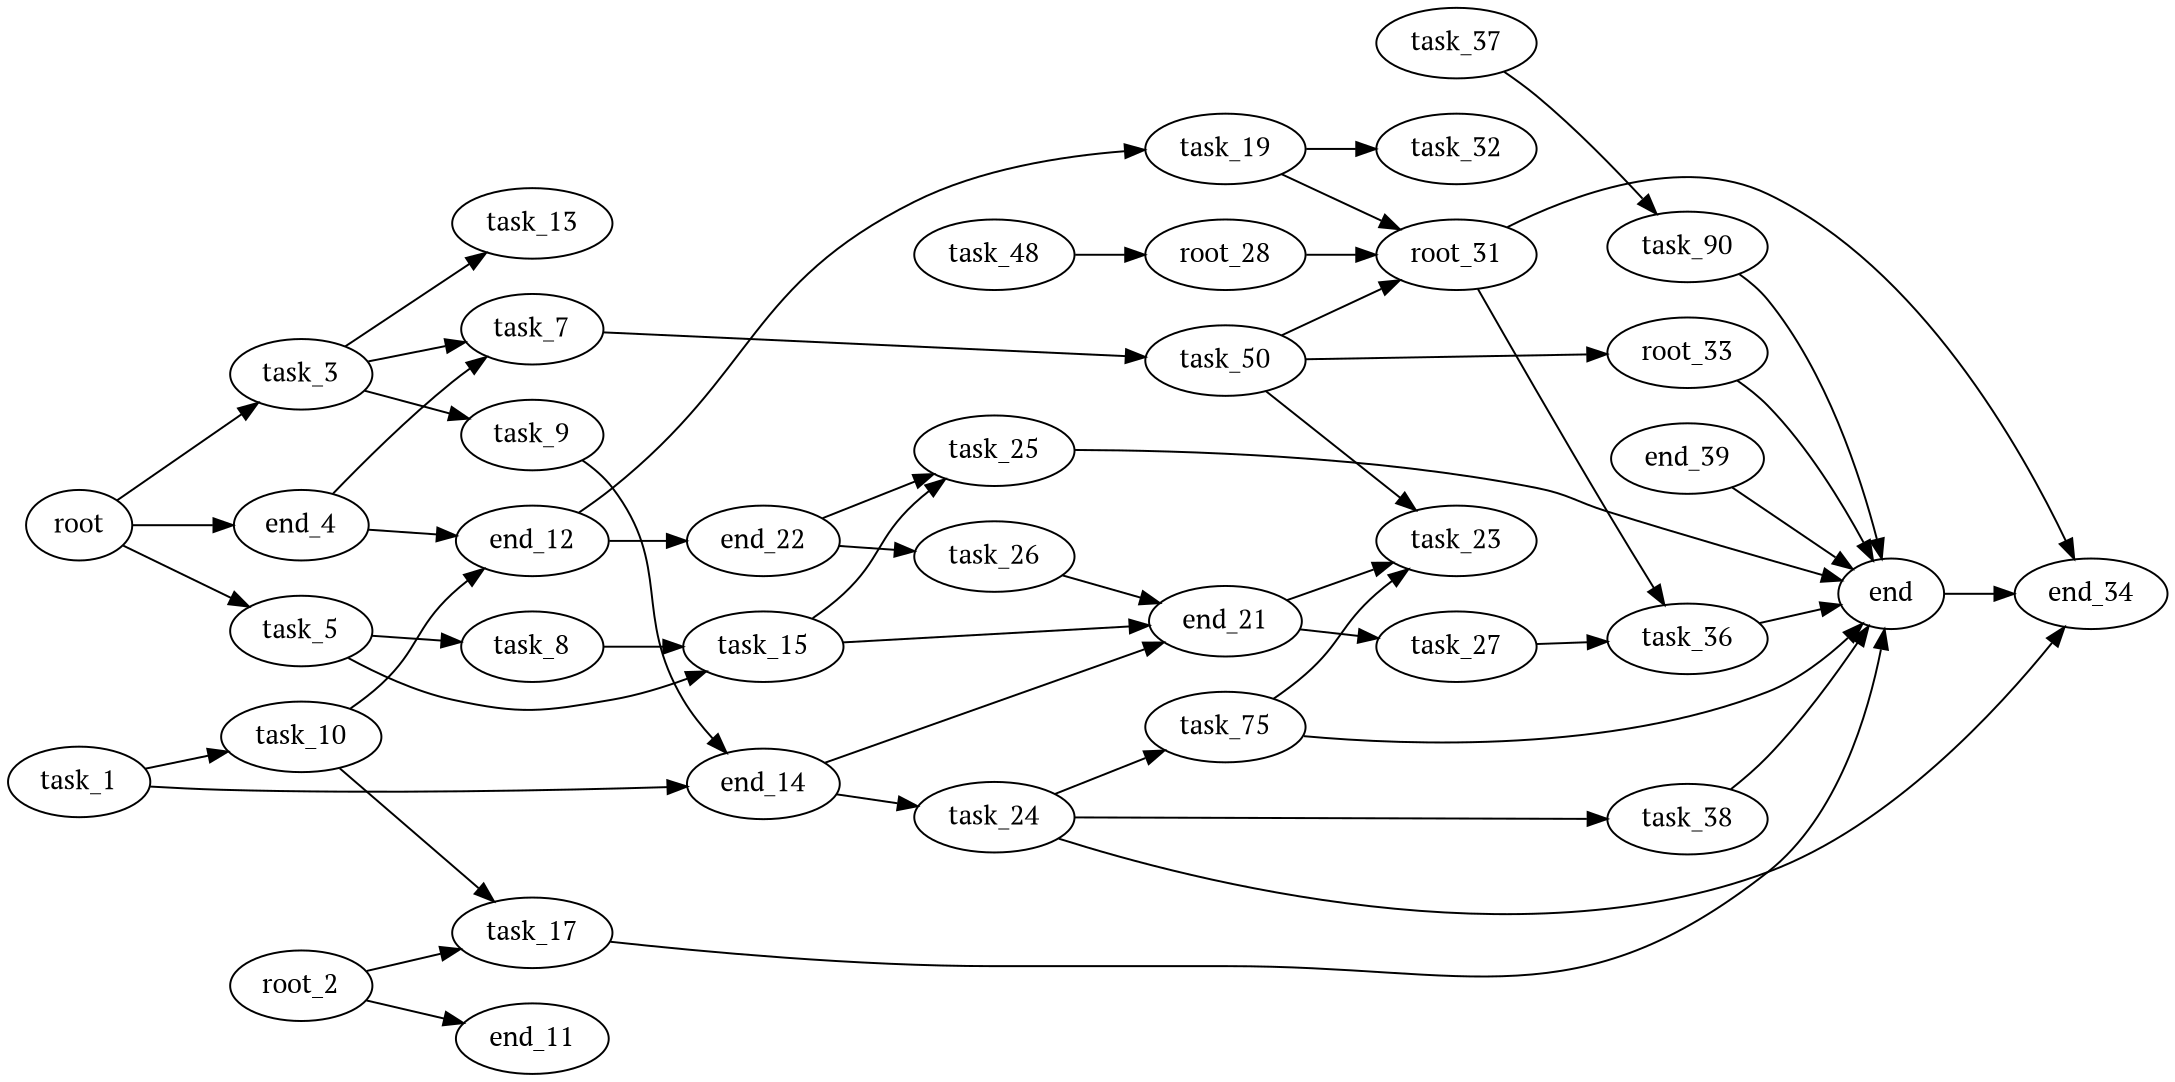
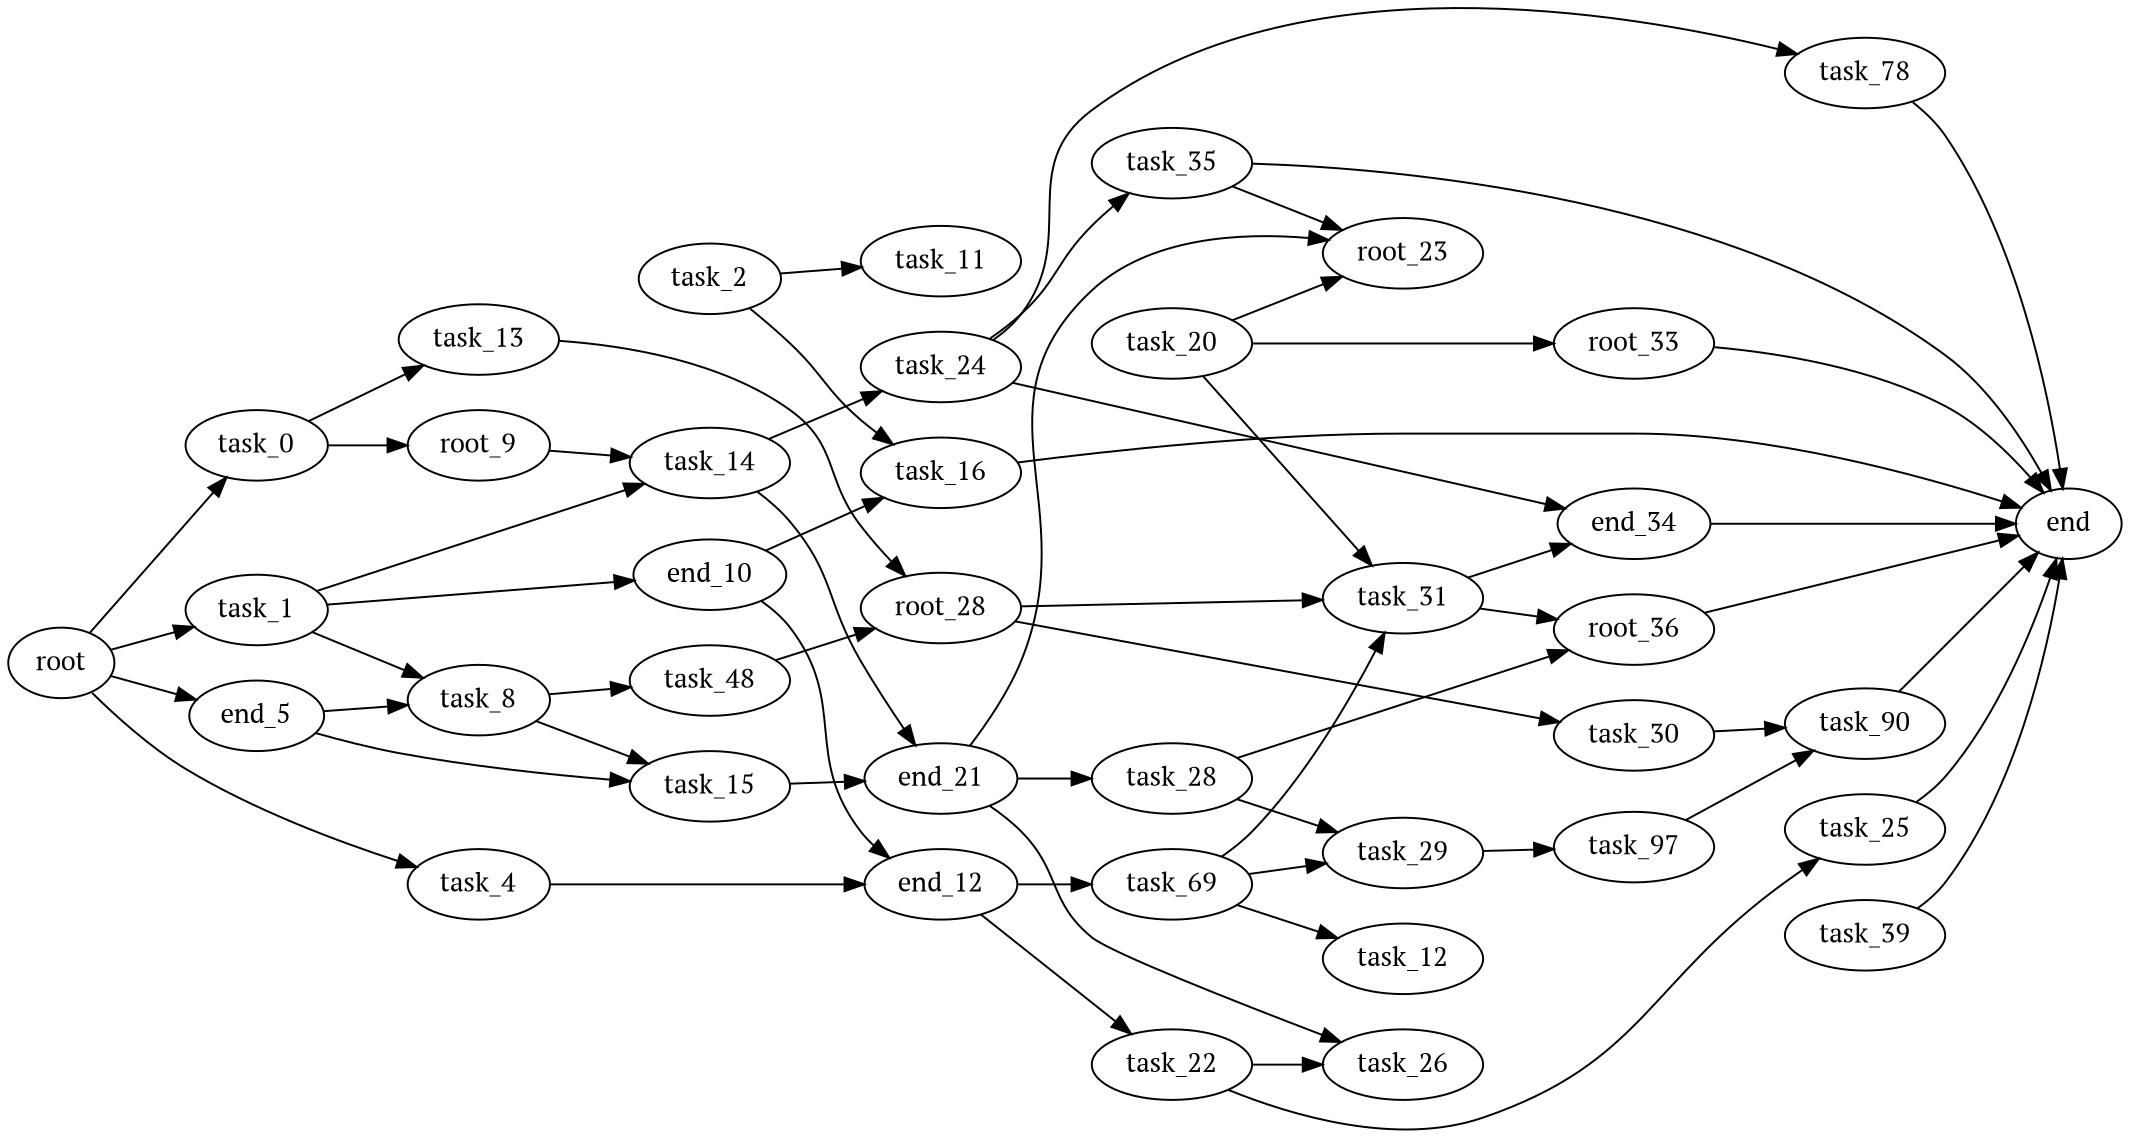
(1456, 43) -> (1634, 847)
(1225, 149) -> (1172, 884)
(1456, 149) -> (1403, 959)
(1456, 255) -> (1403, 598)
(532, 329) -> none
(1225, 361) -> (1172, 343)
(301, 374) -> (257, 445)
none -> (765, 394)
(532, 435) -> (479, 445)
(1688, 459) -> (1865, 935)
(301, 525) -> (479, 884)
(763, 541) -> (1172, 1065)
(1456, 541) -> (1403, 253)
(871, 561) -> none
(1102, 587) -> (1128, 956)
(1969, 594) -> (1853, 524)
(301, 631) -> (257, 716)
(1688, 639) -> (1634, 630)
none -> (143, 641)
(1456, 647) -> (1172, 779)
none -> (358, 651)
none -> (580, 692)
(1225, 727) -> (1172, 163)
none -> (1634, 735)
(301, 737) -> (710, 575)
(763, 784) -> (710, 463)
(1688, 819) -> (1865, 73)
none -> (1403, 853)
(532, 933) -> (941, 473)
(301, 986) -> (710, 279)
(532, 1039) -> (941, 261)
